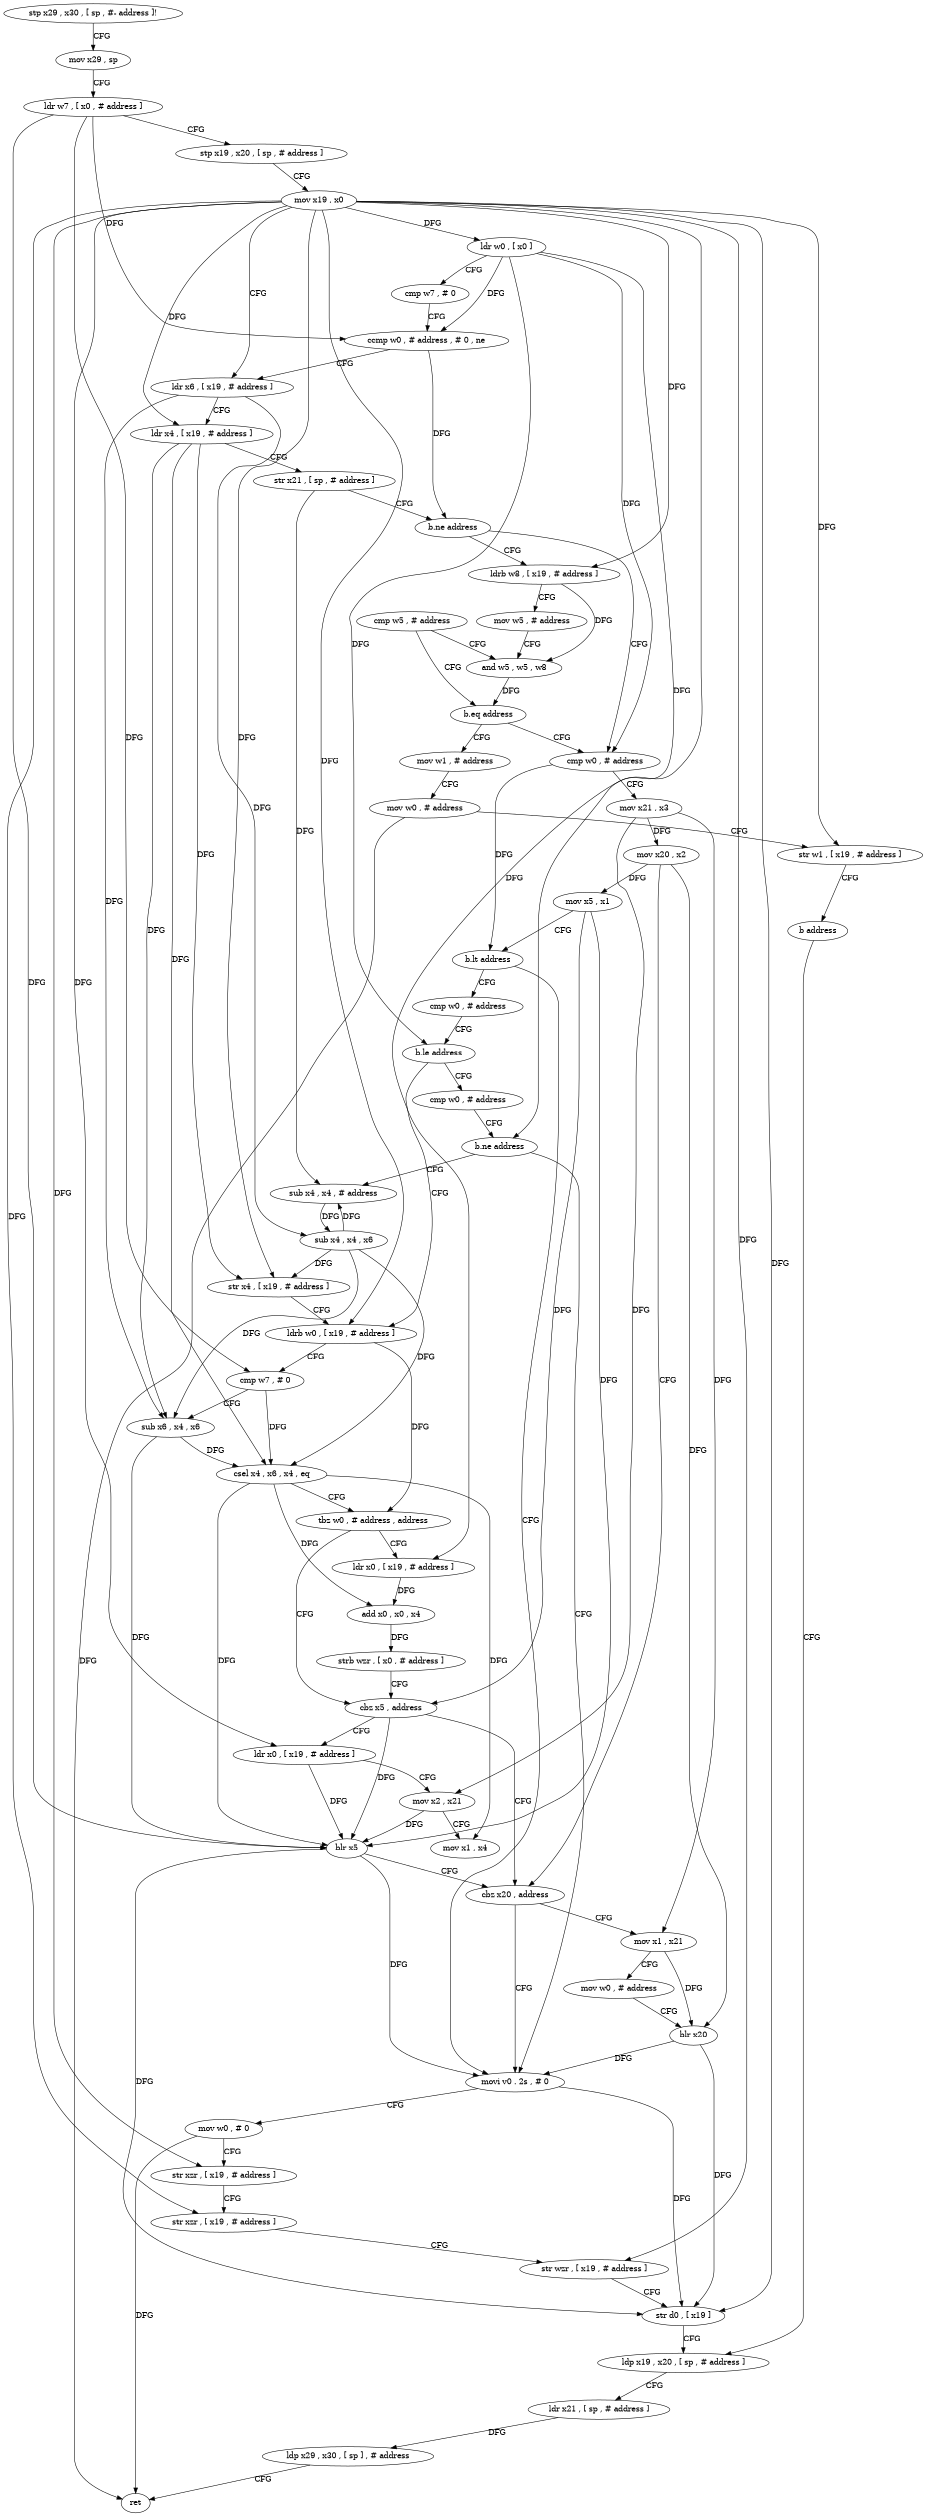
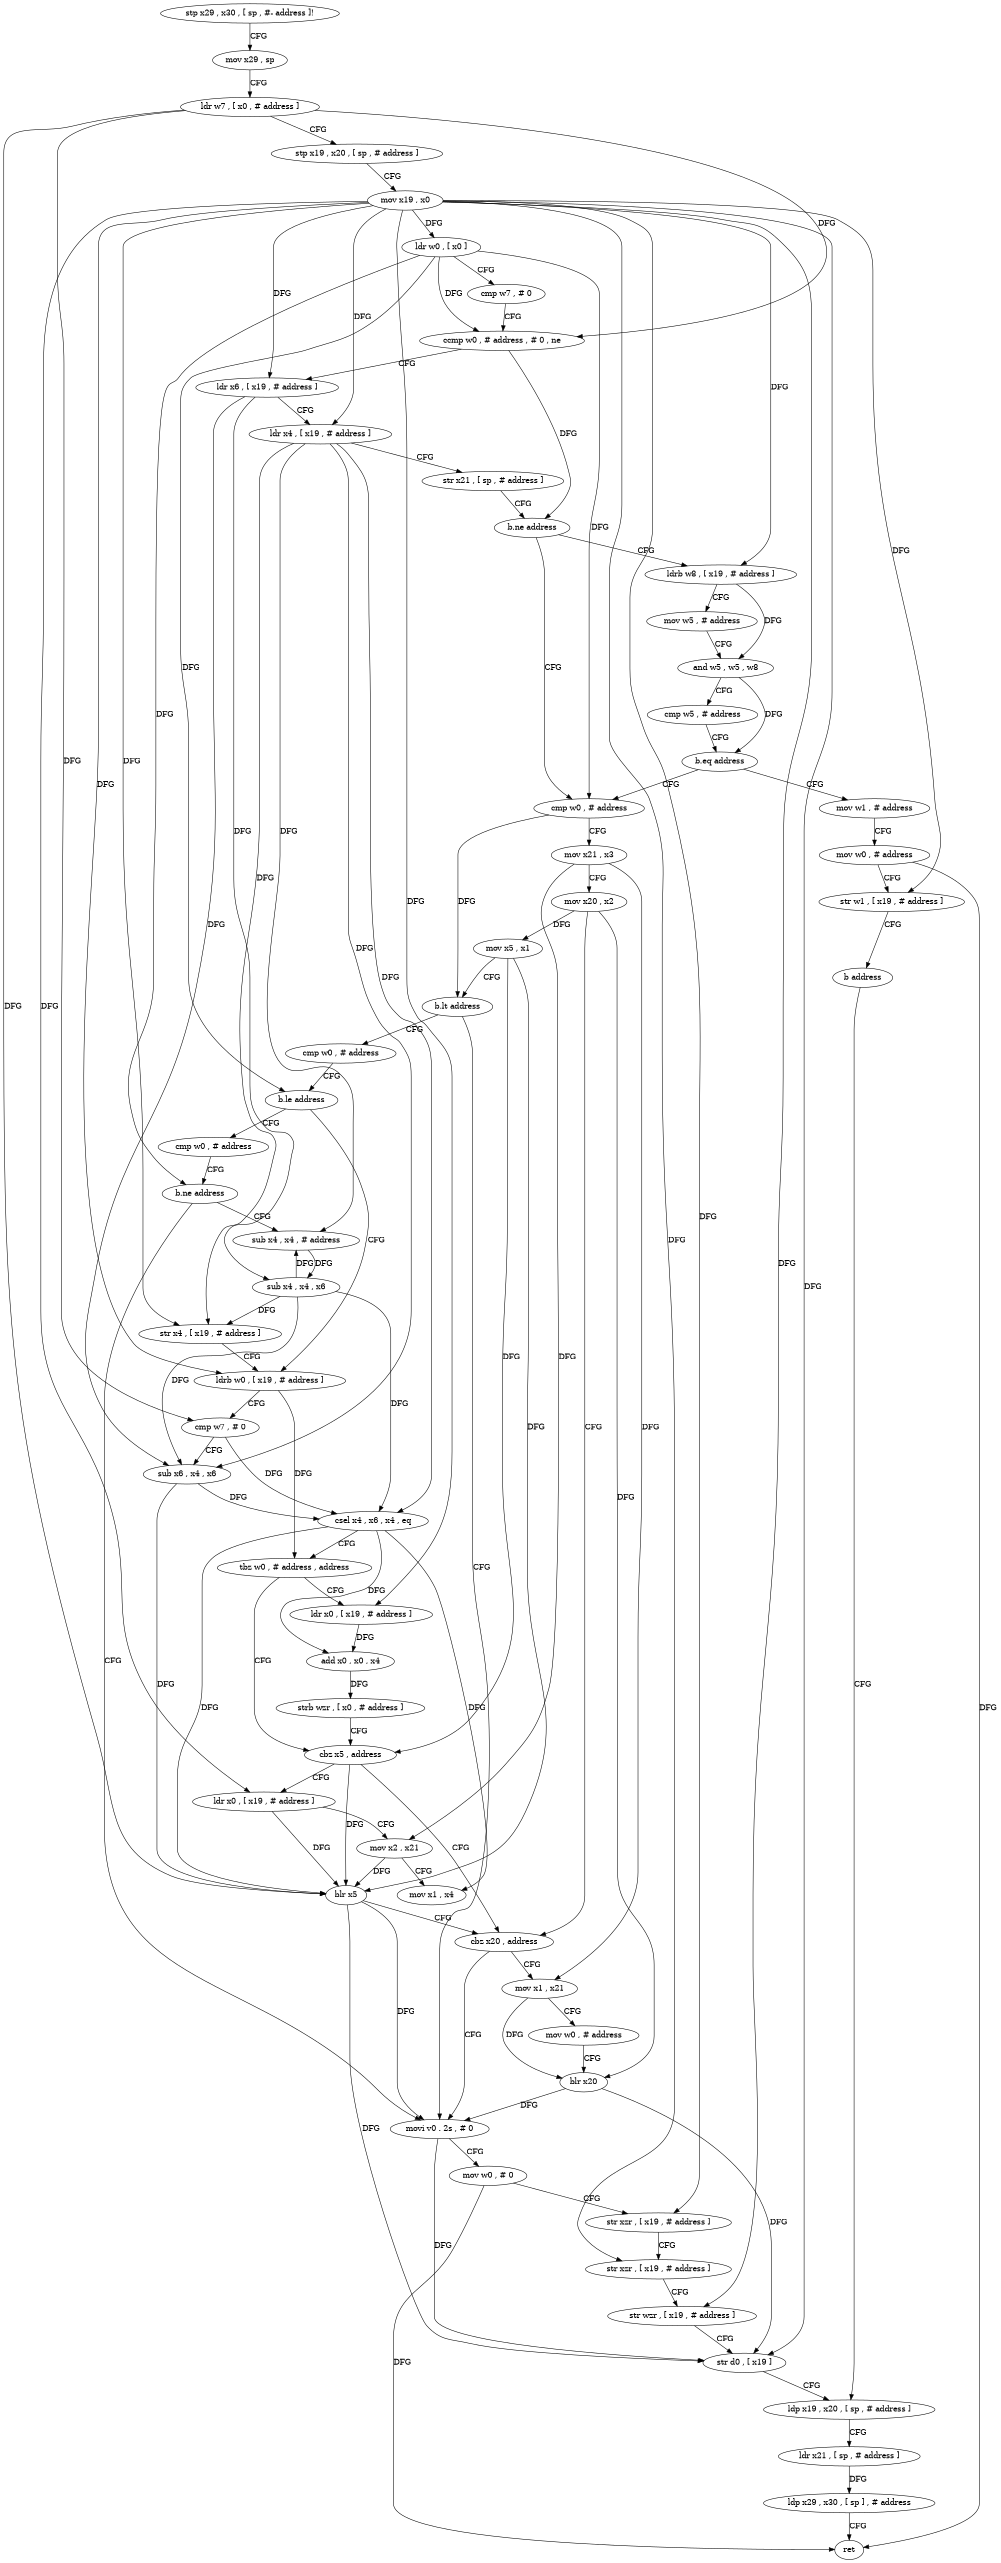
(258, 294) -> (282, 294)
(461, 644) -> (715, 689)
(662, 832) -> (598, 879)
(296, 836) -> (279, 868)
